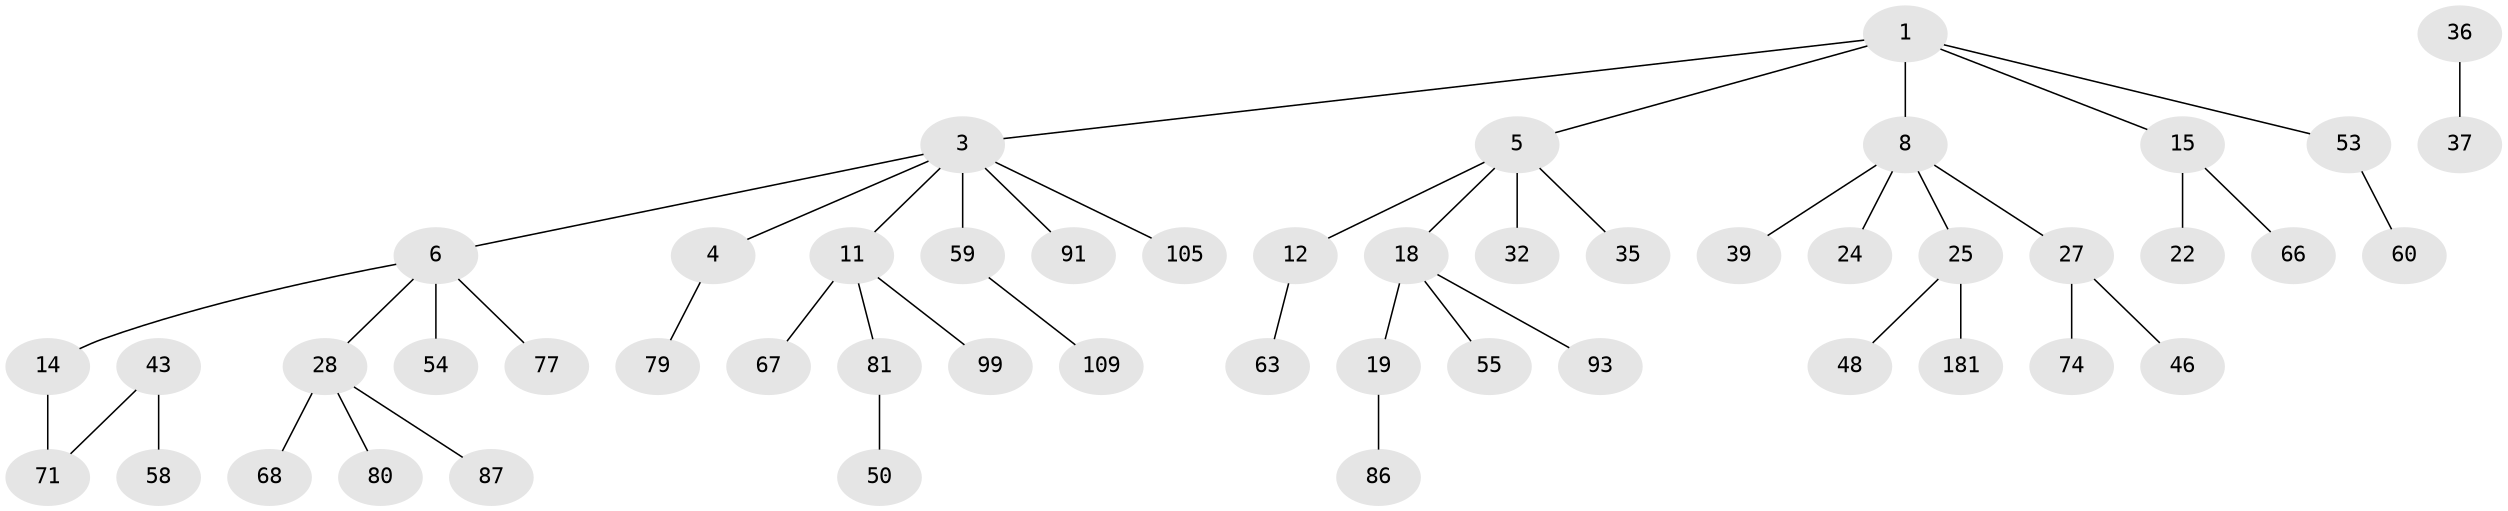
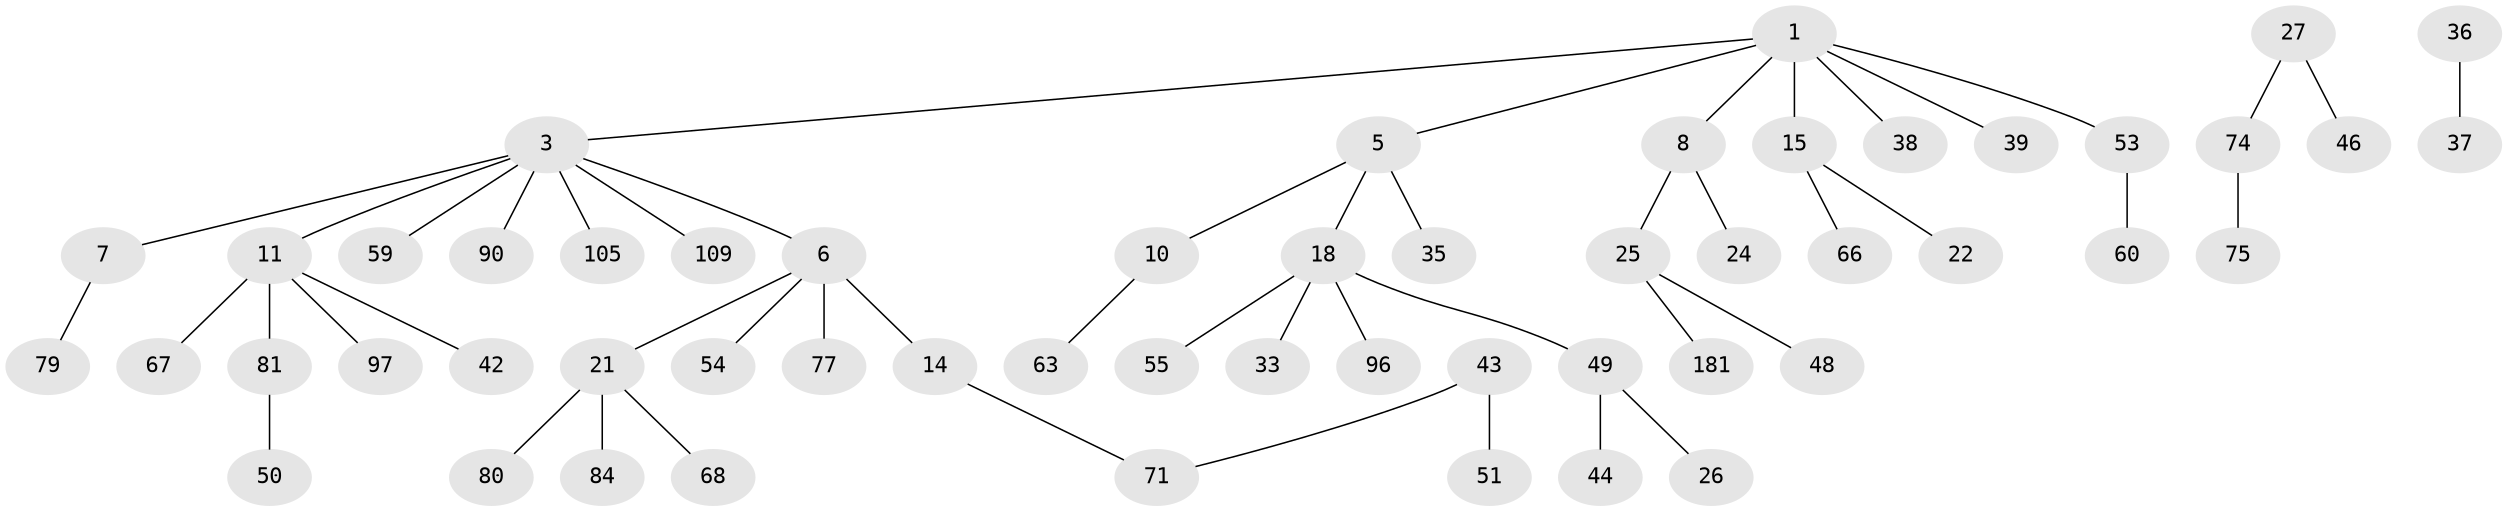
none -> (1905, 145)
(1822, 200) -> (1905, 89)
(1989, 200) -> none
(713, 256) -> (103, 256)
(1074, 256) -> (491, 256)
(1295, 256) -> (1157, 256)
(1517, 256) -> none
none -> (2238, 256)
(1032, 311) -> (630, 200)
(325, 367) -> (602, 367)
none -> (491, 367)
(990, 367) -> (380, 367)
none -> (1379, 367)
(1379, 367) -> (1600, 367)
(1600, 367) -> (1268, 367)
(159, 477) -> (1489, 477)
(491, 477) -> (602, 477)
(1379, 477) -> (1711, 477)
none -> (1600, 477)
